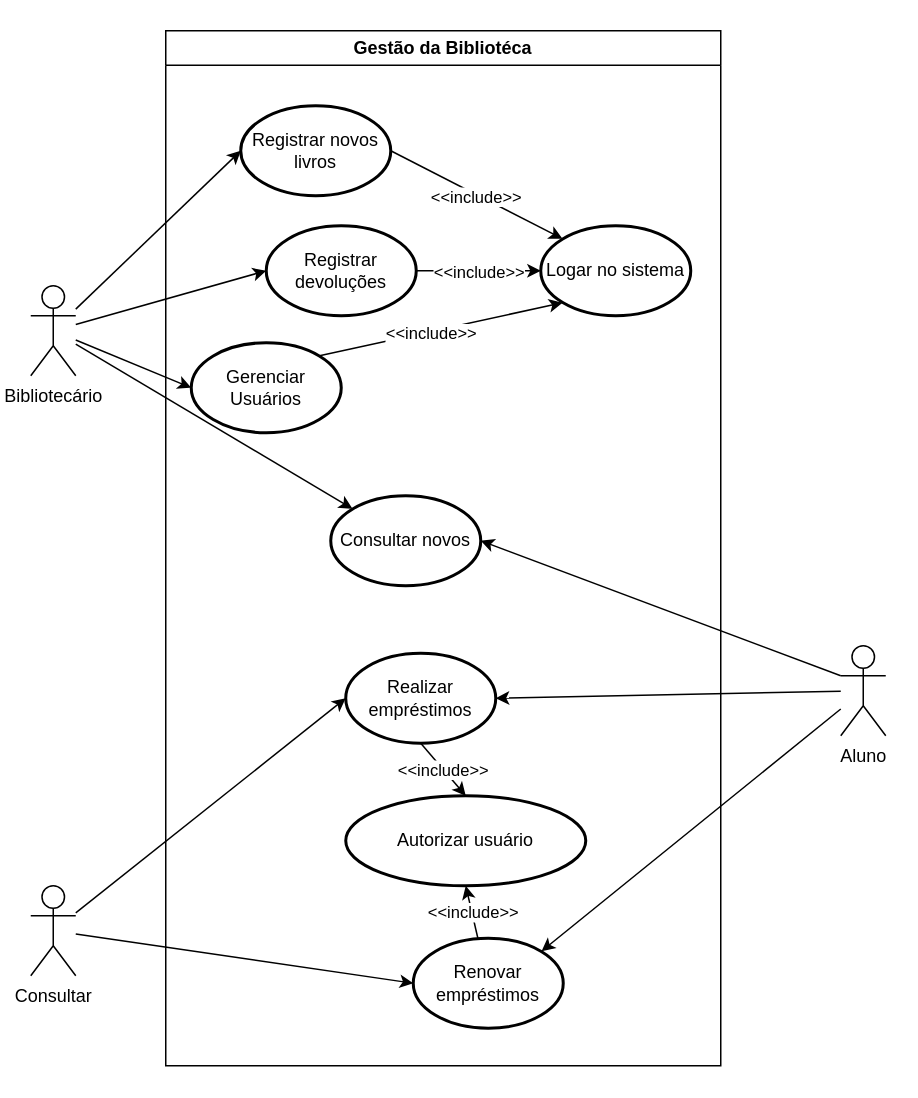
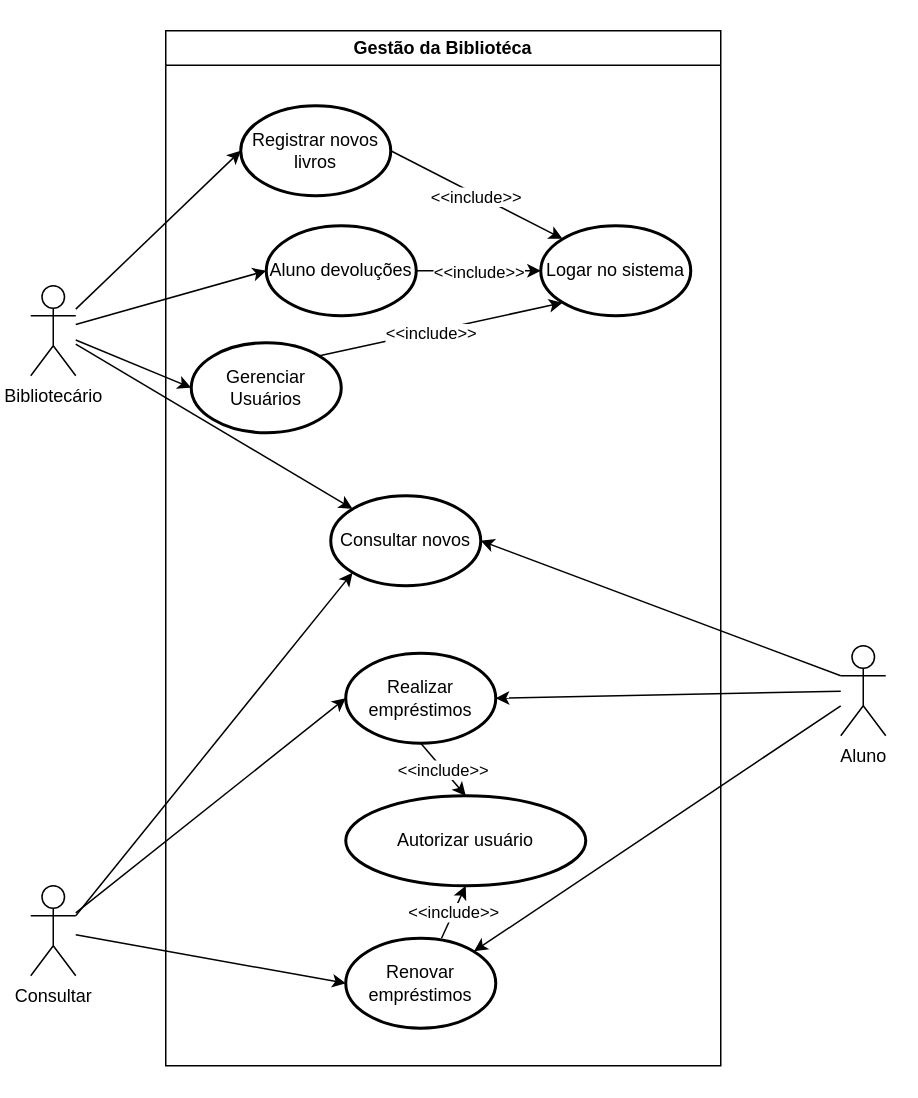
(341, 271) -> (341, 271)
none -> (257, 691)
(488, 983) -> (421, 983)
